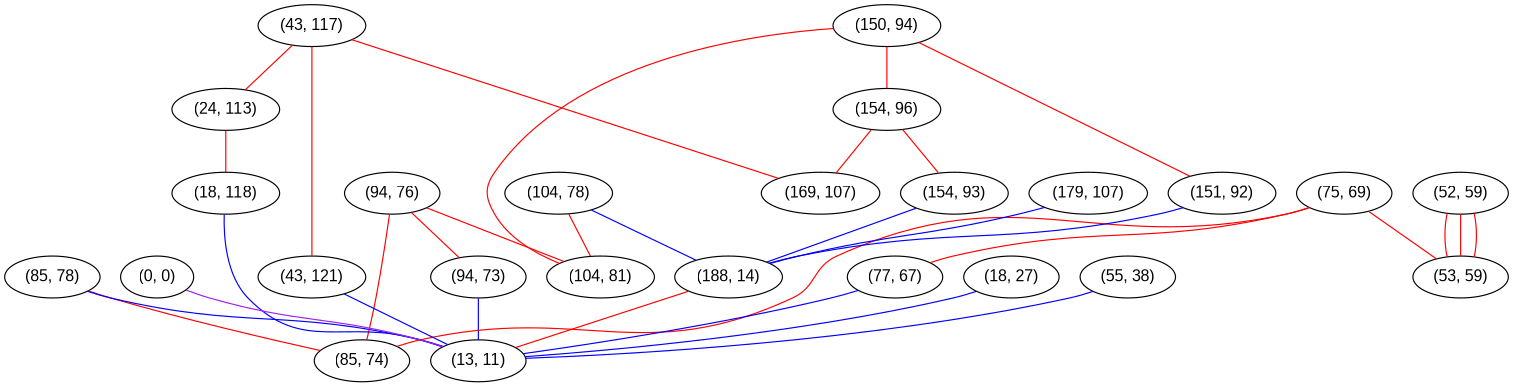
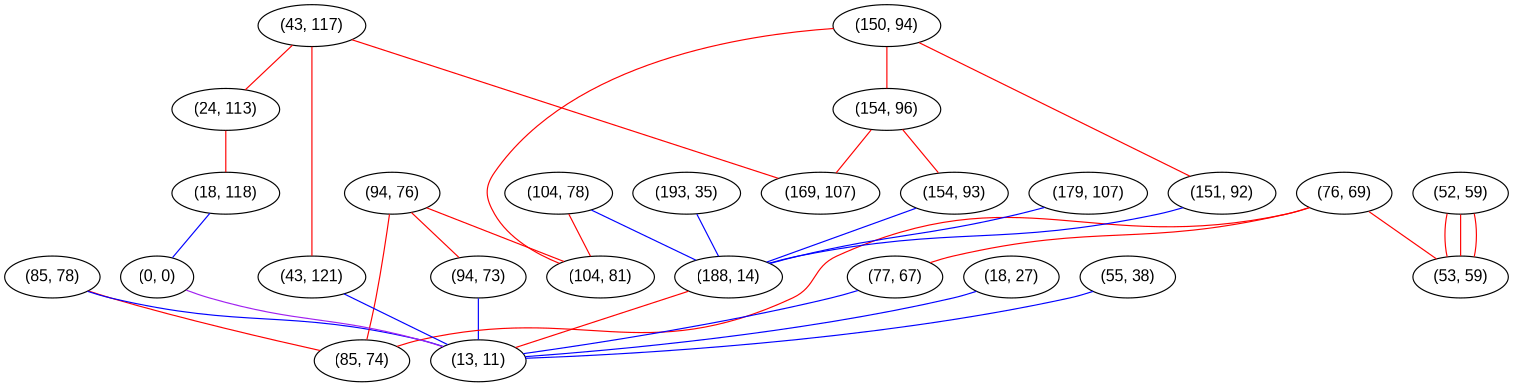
none -> (687, 193)
(1344, 193) -> (1344, 193)
(304, 330) -> (191, 235)
